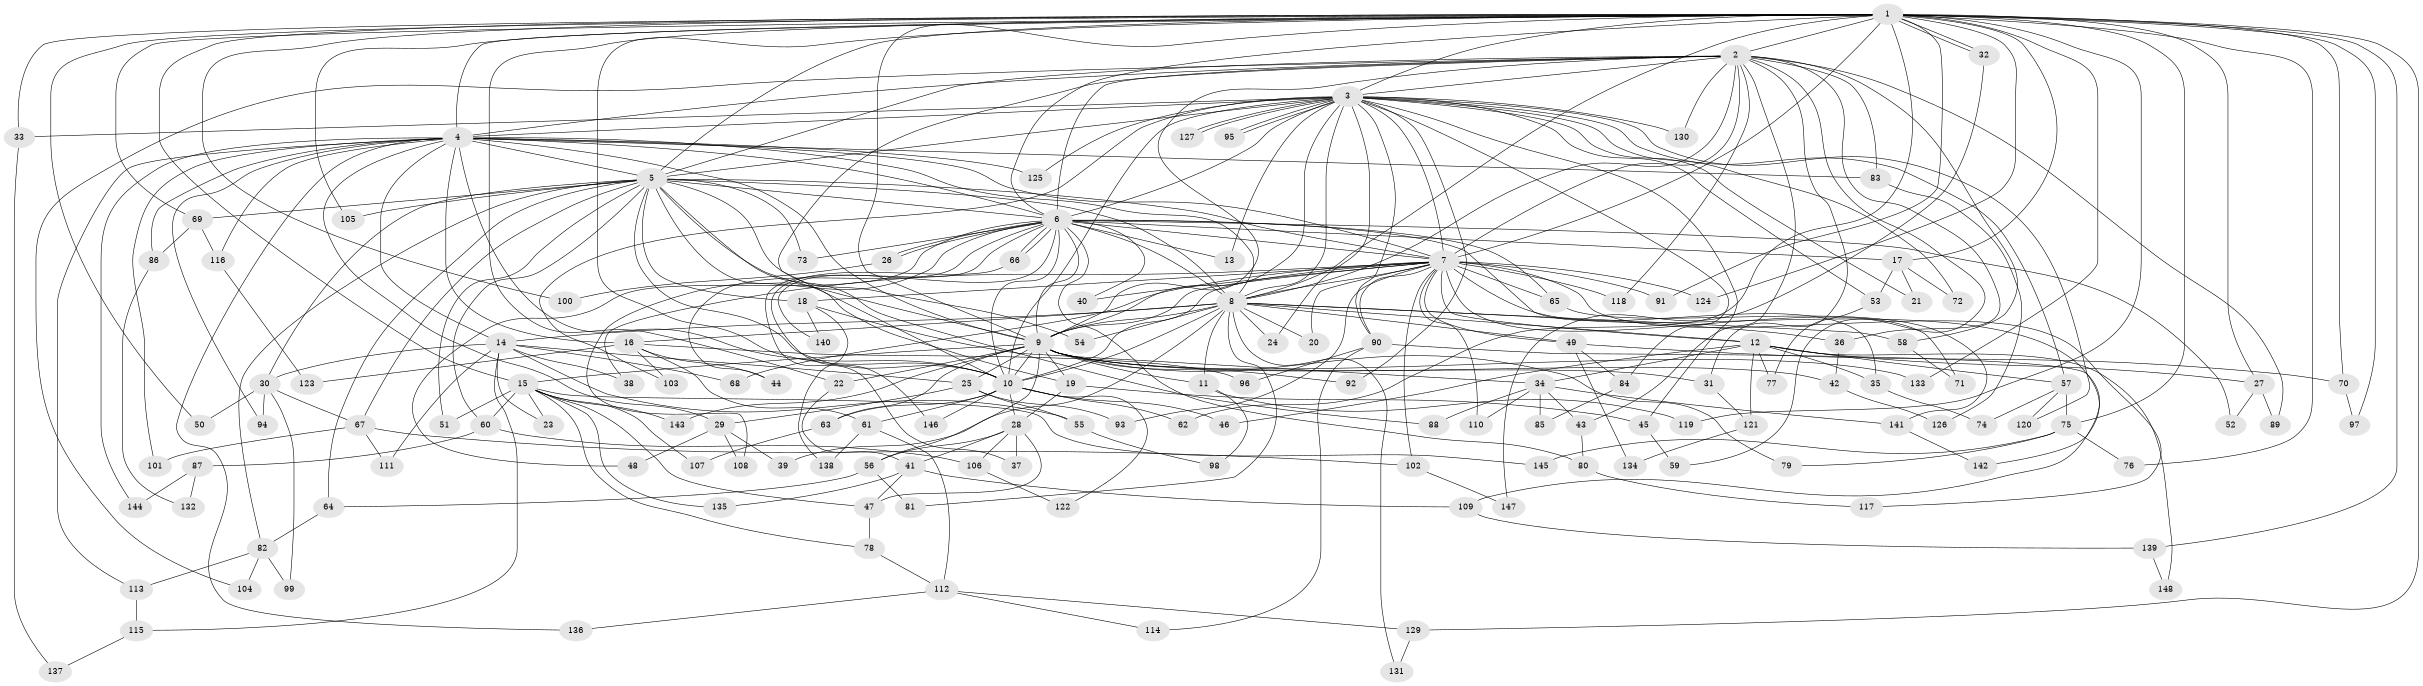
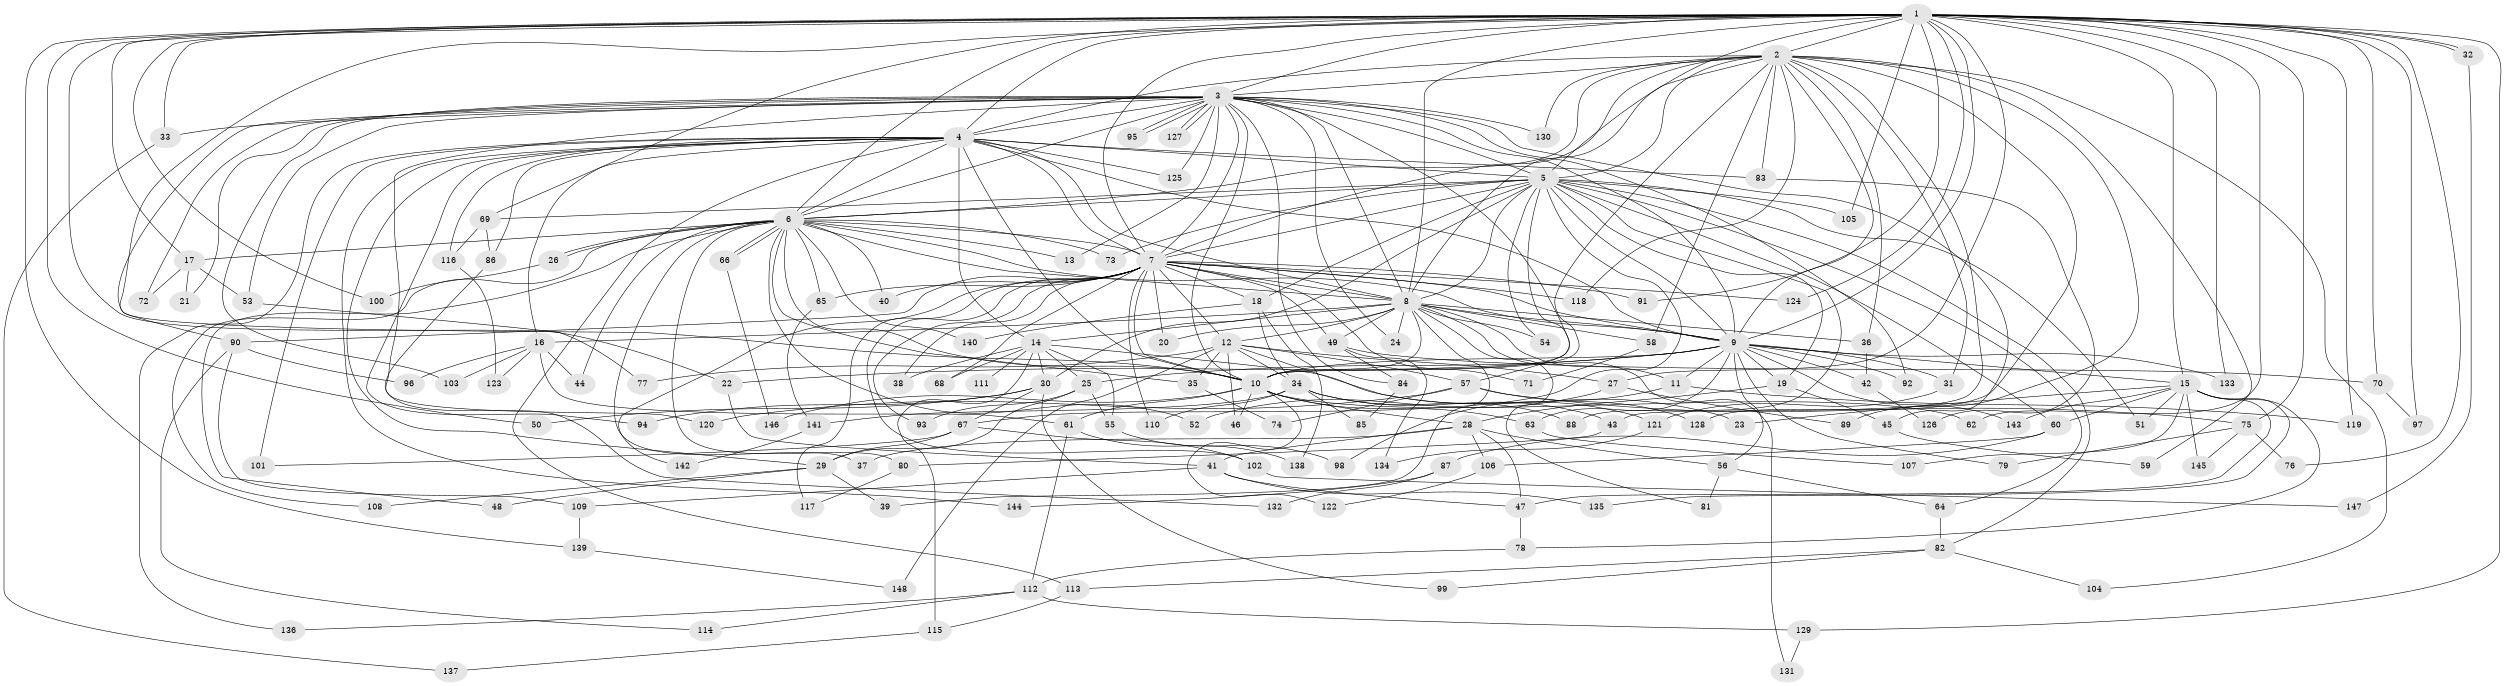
none -> (1698, 425)
(374, 446) -> (901, 445)
